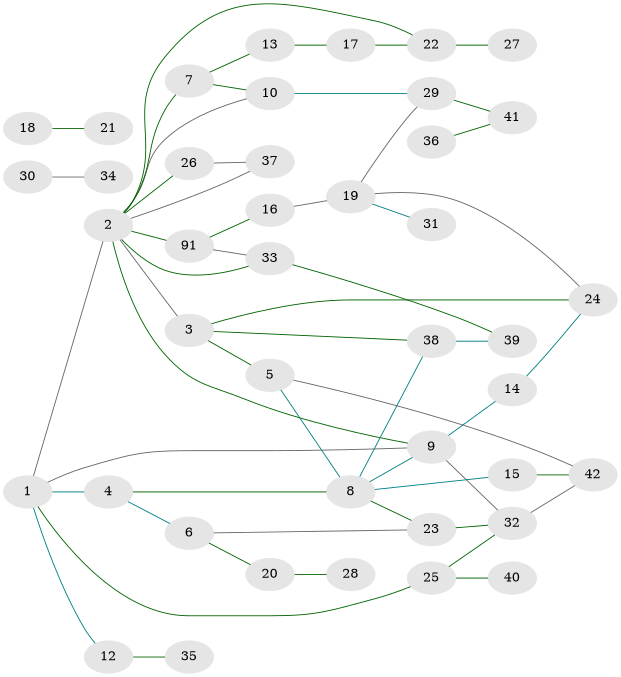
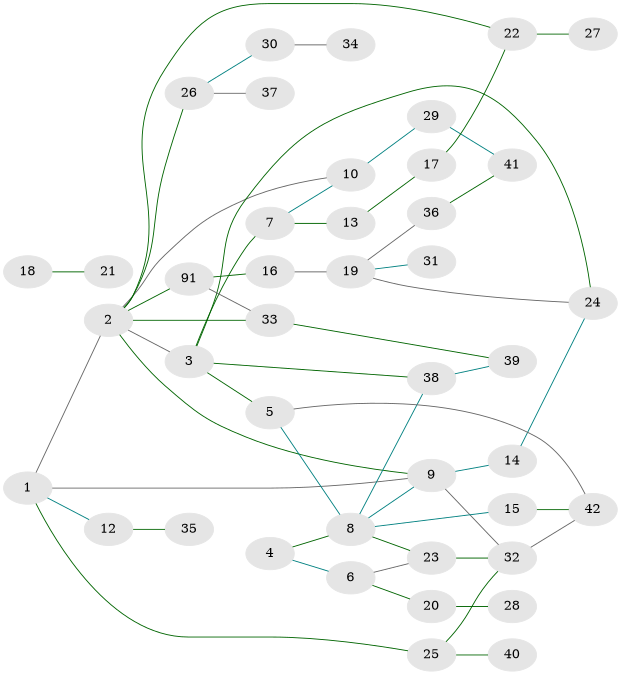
none -> (230, 69)
(230, 87) -> (310, 199)
(472, 106) -> (472, 141)
(388, 143) -> (391, 243)
(152, 144) -> (232, 270)
(191, 197) -> none
(68, 492) -> none
